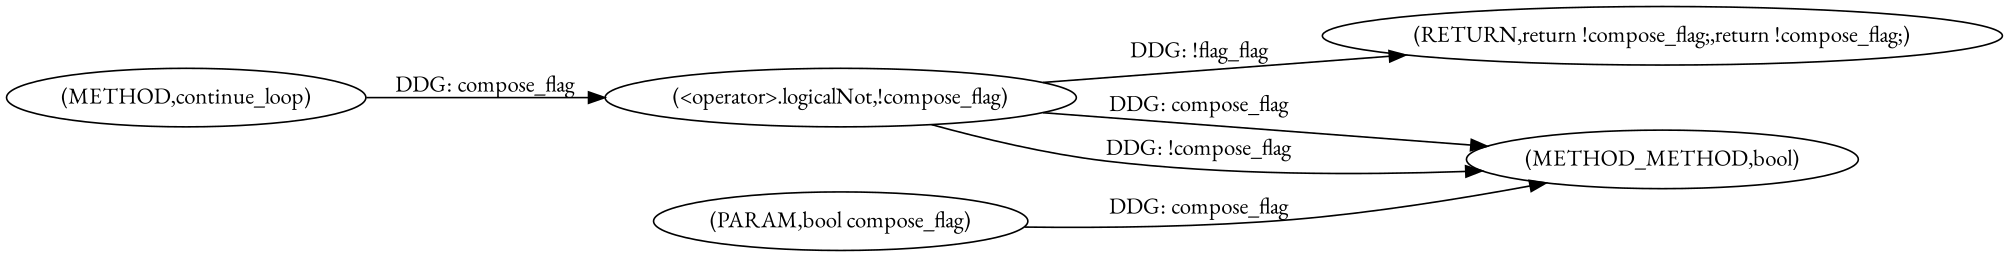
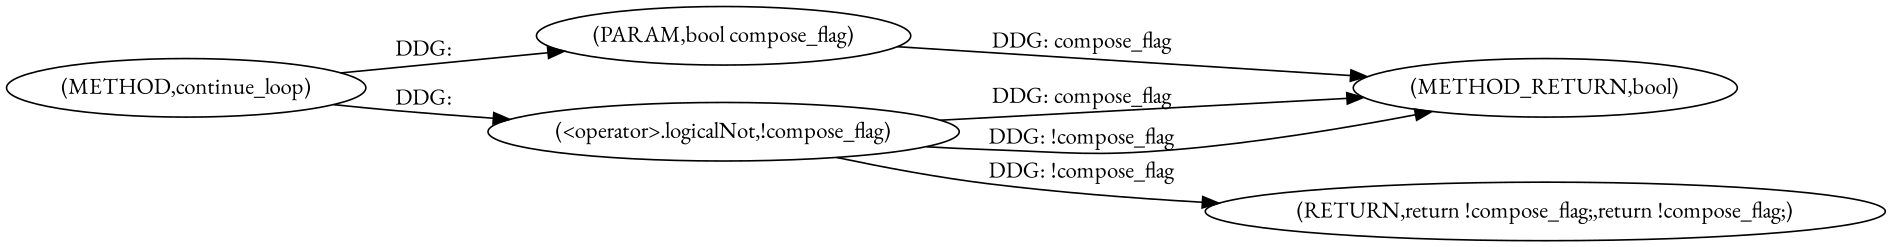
(1199, 51) -> (1082, 172)
none -> (444, 63)
(485, 85) -> (427, 98)
(1662, 159) -> (1545, 88)
